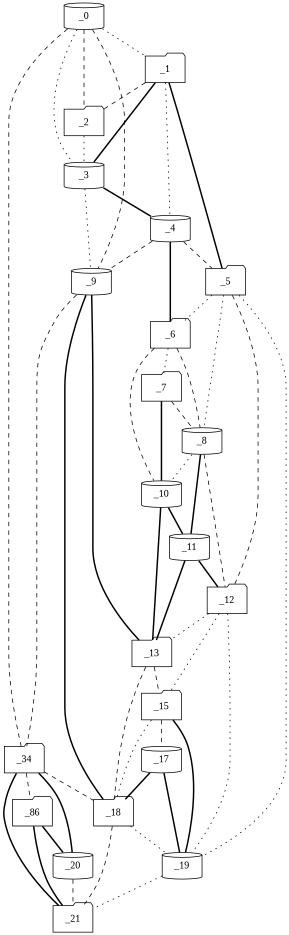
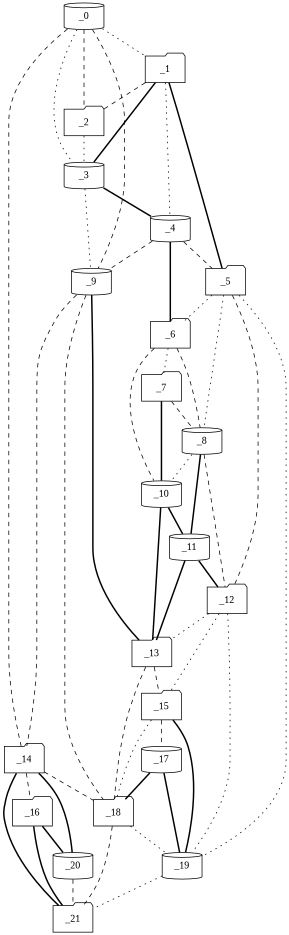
(65, 550) -> (65, 550)
(24, 760) -> (24, 760)
(32, 813) -> (32, 813)
